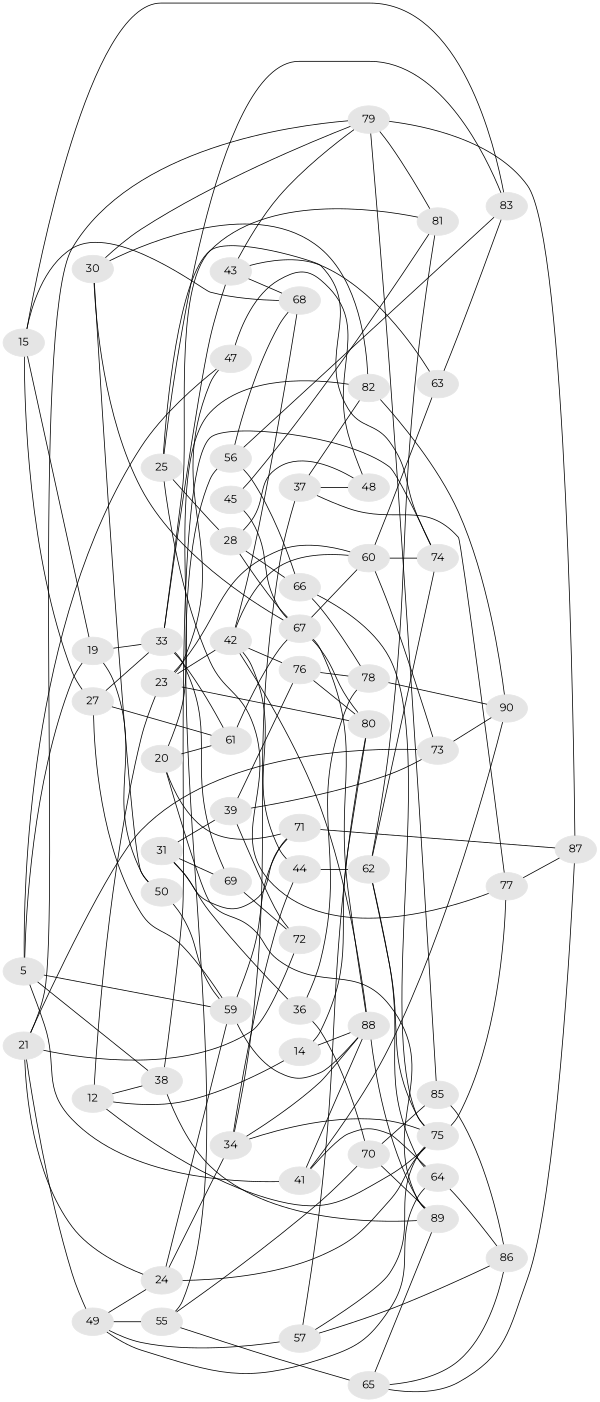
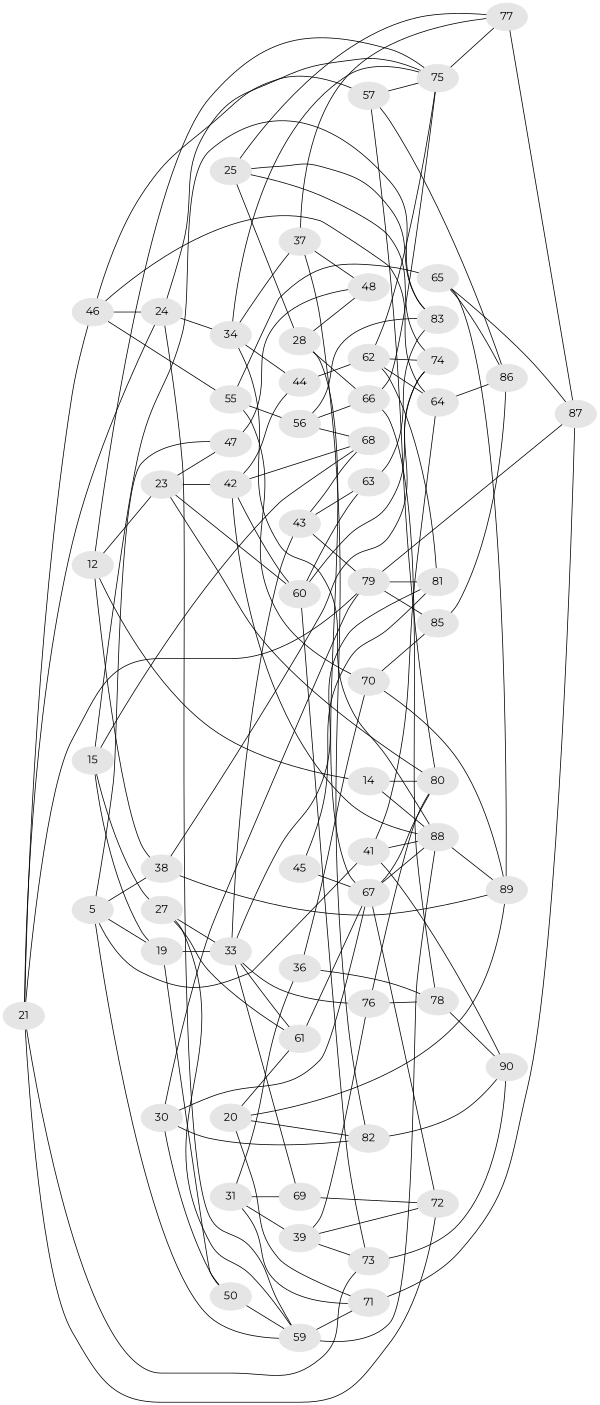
(334, 593) -> (404, 1048)
(264, 655) -> (294, 994)
(93, 1322) -> (93, 312)
